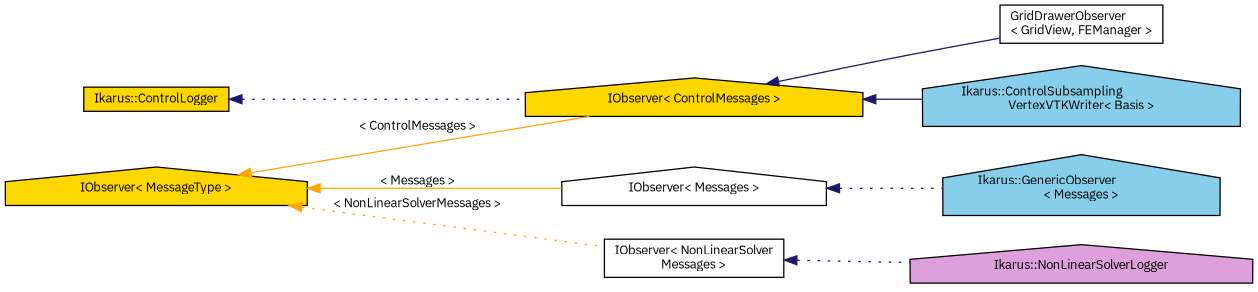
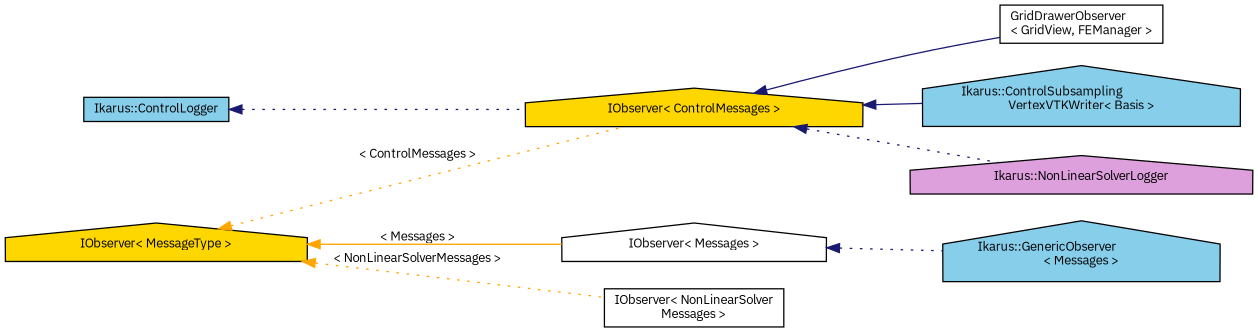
(156, 99) -> (156, 109)
(420, 145) -> (428, 176)
(854, 261) -> (903, 146)
